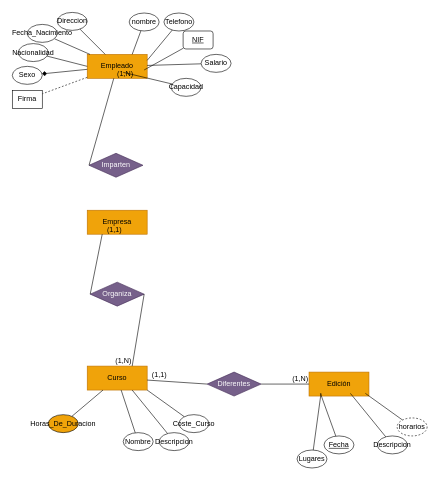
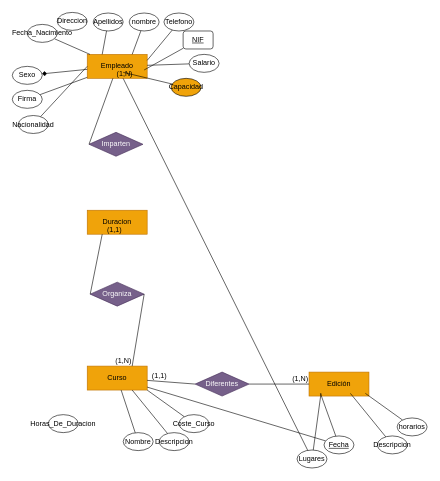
none -> (108, 22)
(93, 42) -> (215, 264)
none -> (104, 43)
(33, 53) -> (33, 125)
(216, 63) -> (204, 63)
(186, 87) -> (186, 87)
(55, 89) -> (53, 90)
(27, 99) -> (27, 99)
(116, 165) -> (116, 144)
(117, 222) -> (117, 222)
(234, 384) -> (222, 384)
(88, 403) -> (237, 414)
(63, 424) -> (63, 424)
(413, 427) -> (413, 427)
